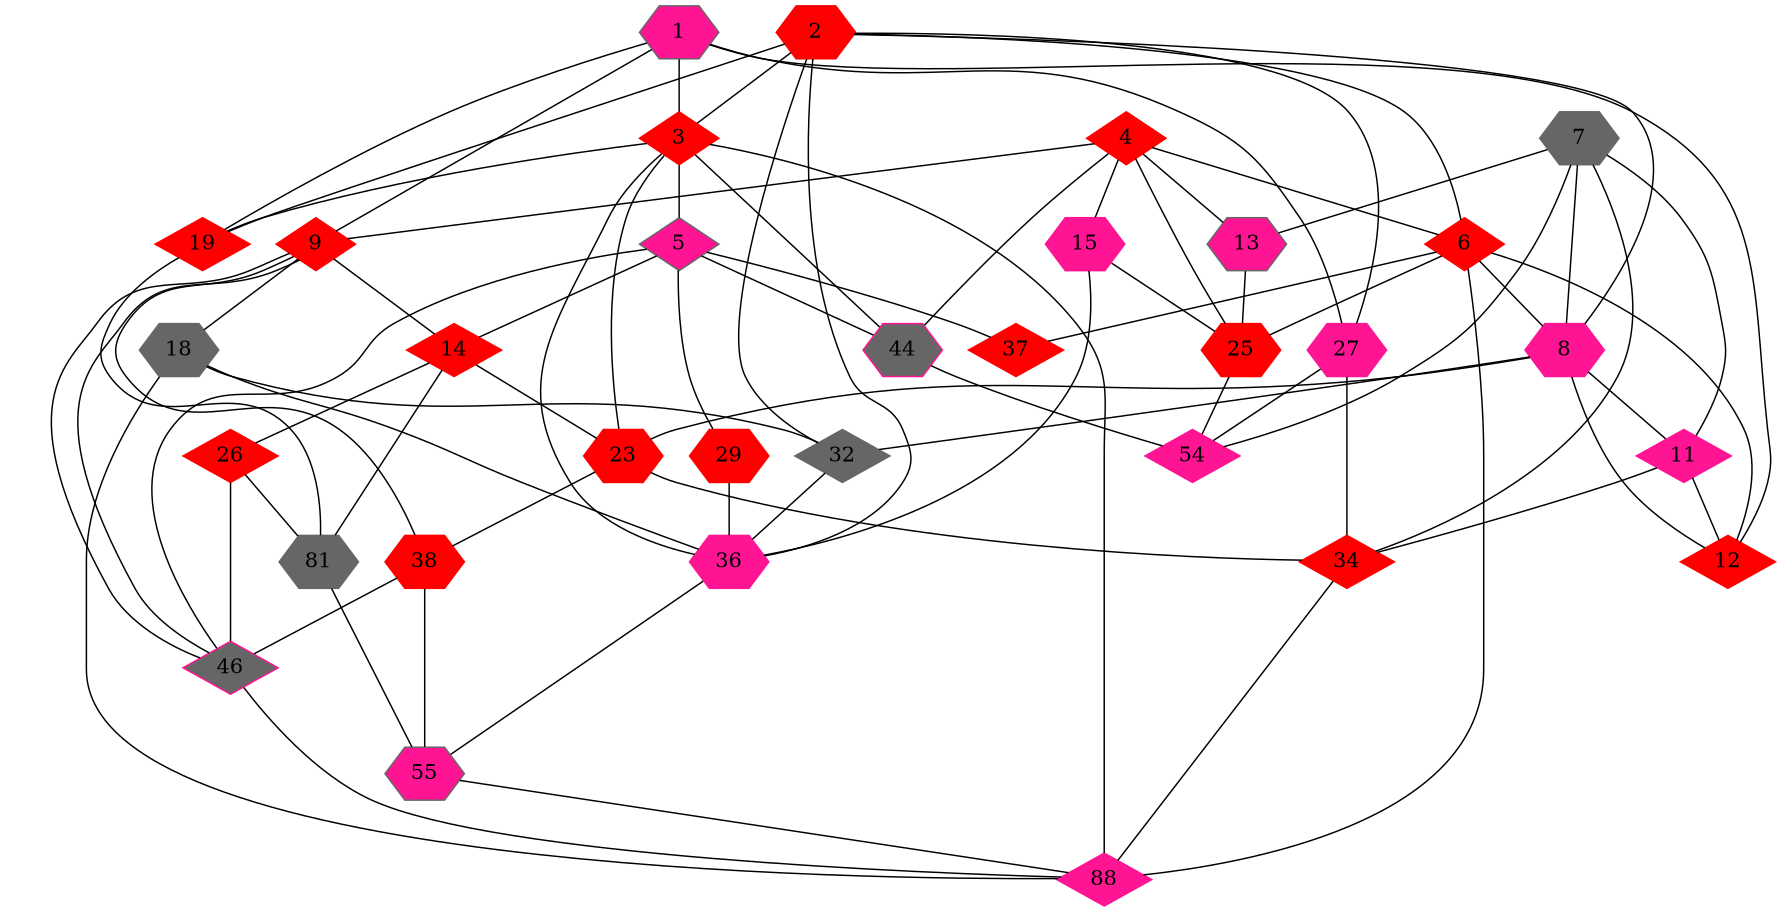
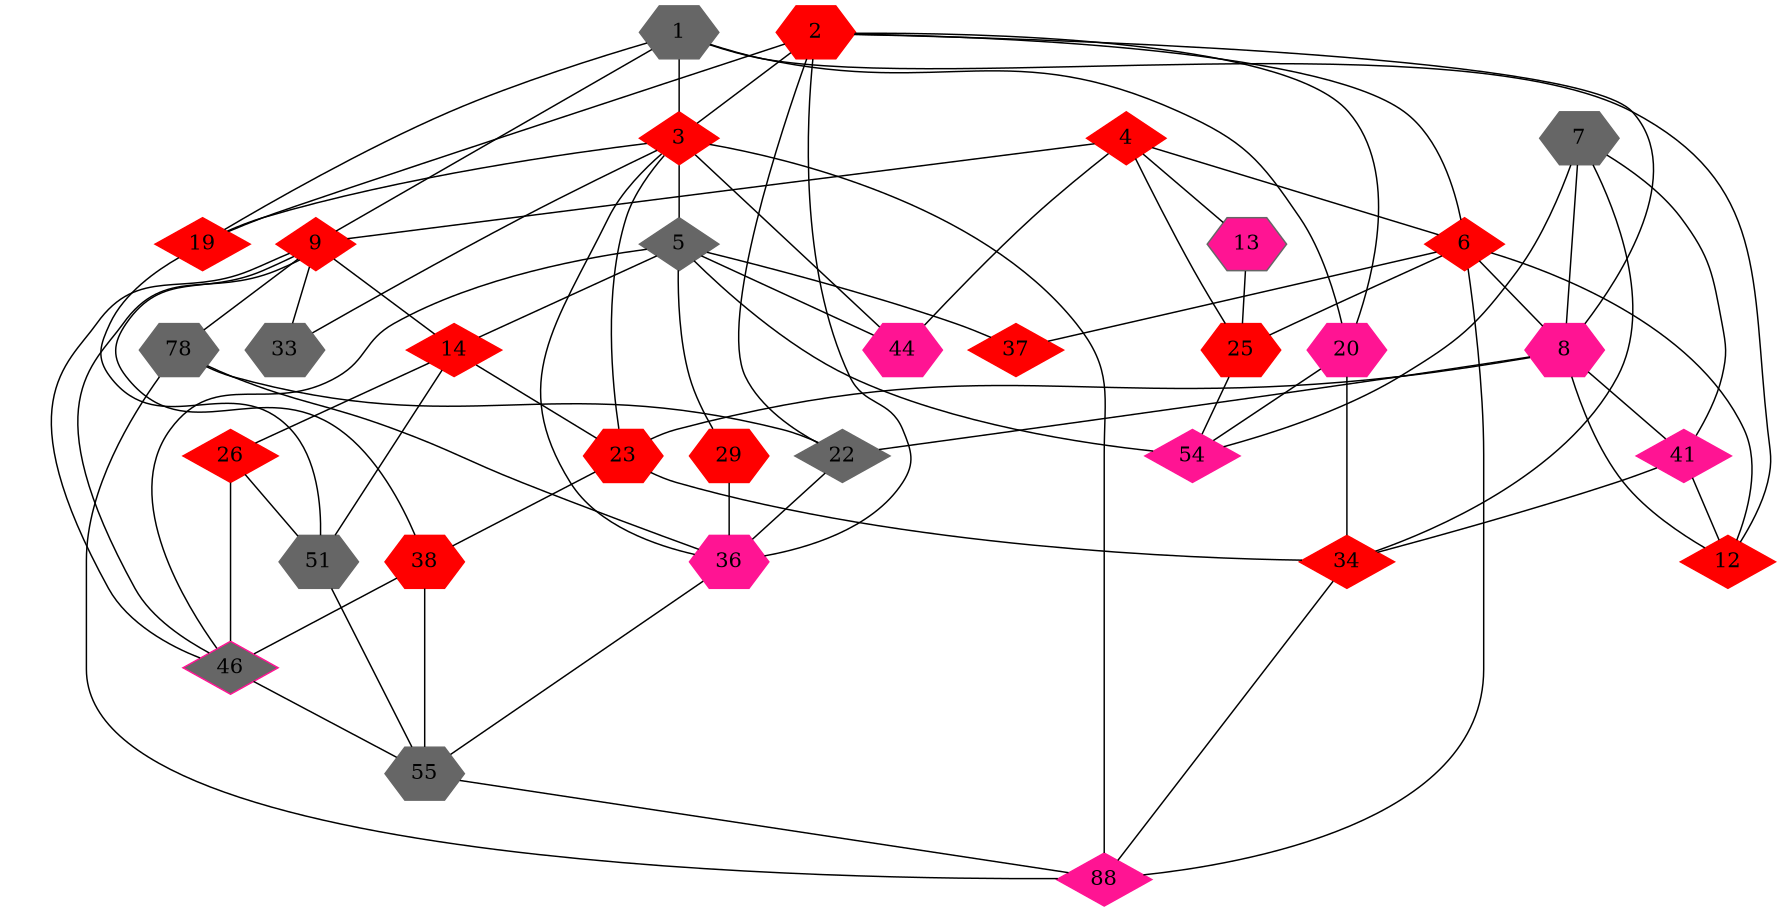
(679, 32) -> (679, 32)
(1413, 191) -> none
(679, 244) -> (679, 244)
(1085, 244) -> none
(179, 350) -> (179, 350)
none -> (285, 350)
(903, 350) -> (903, 350)
(1347, 350) -> (1347, 350)
(1040, 407) -> (905, 399)
(842, 456) -> (842, 456)
(1684, 456) -> (1684, 456)
(319, 562) -> (319, 562)
(425, 774) -> (425, 774)
(628, 850) -> (325, 719)
